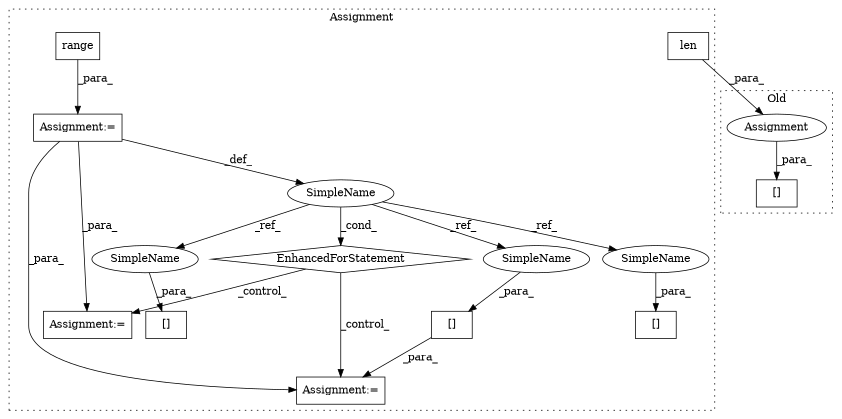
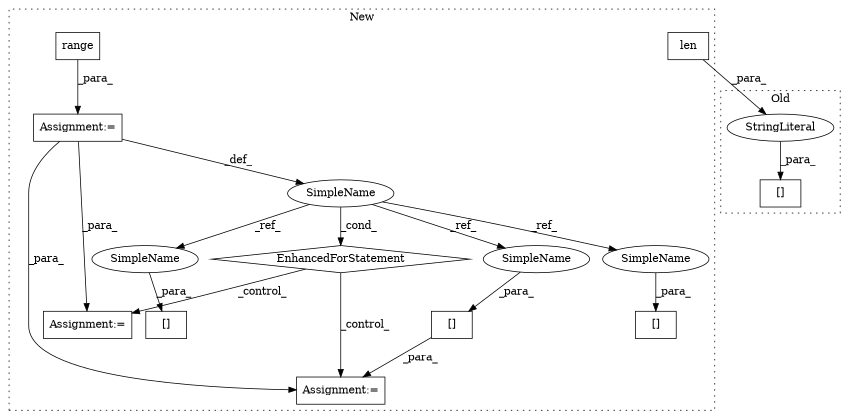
(362, 18) -> (362, 18)
(777, 128) -> (780, 128)
